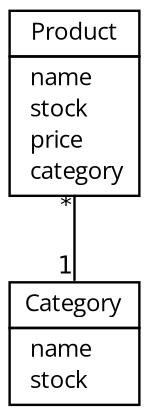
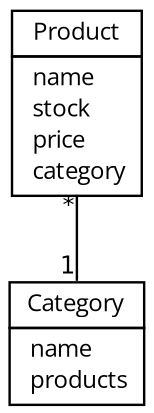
(56, 381) -> (77, 381)
